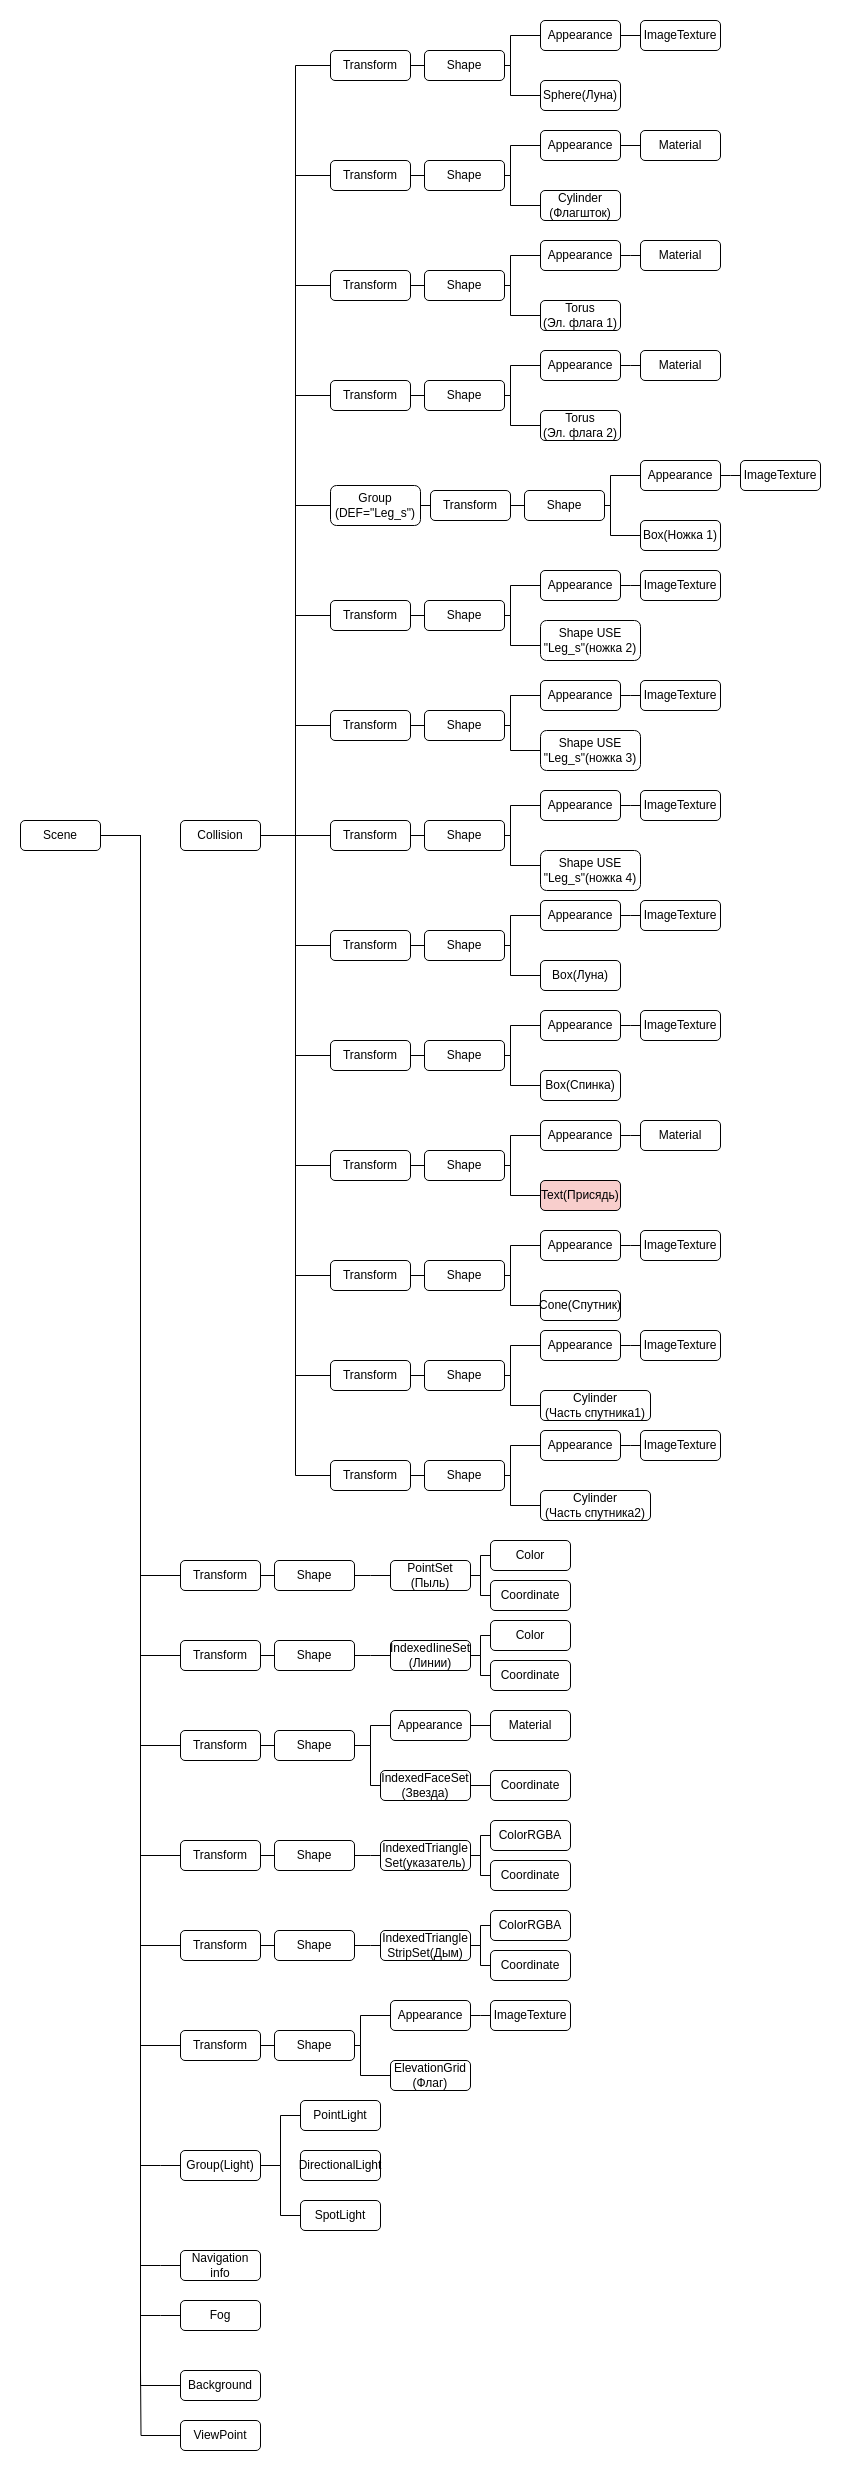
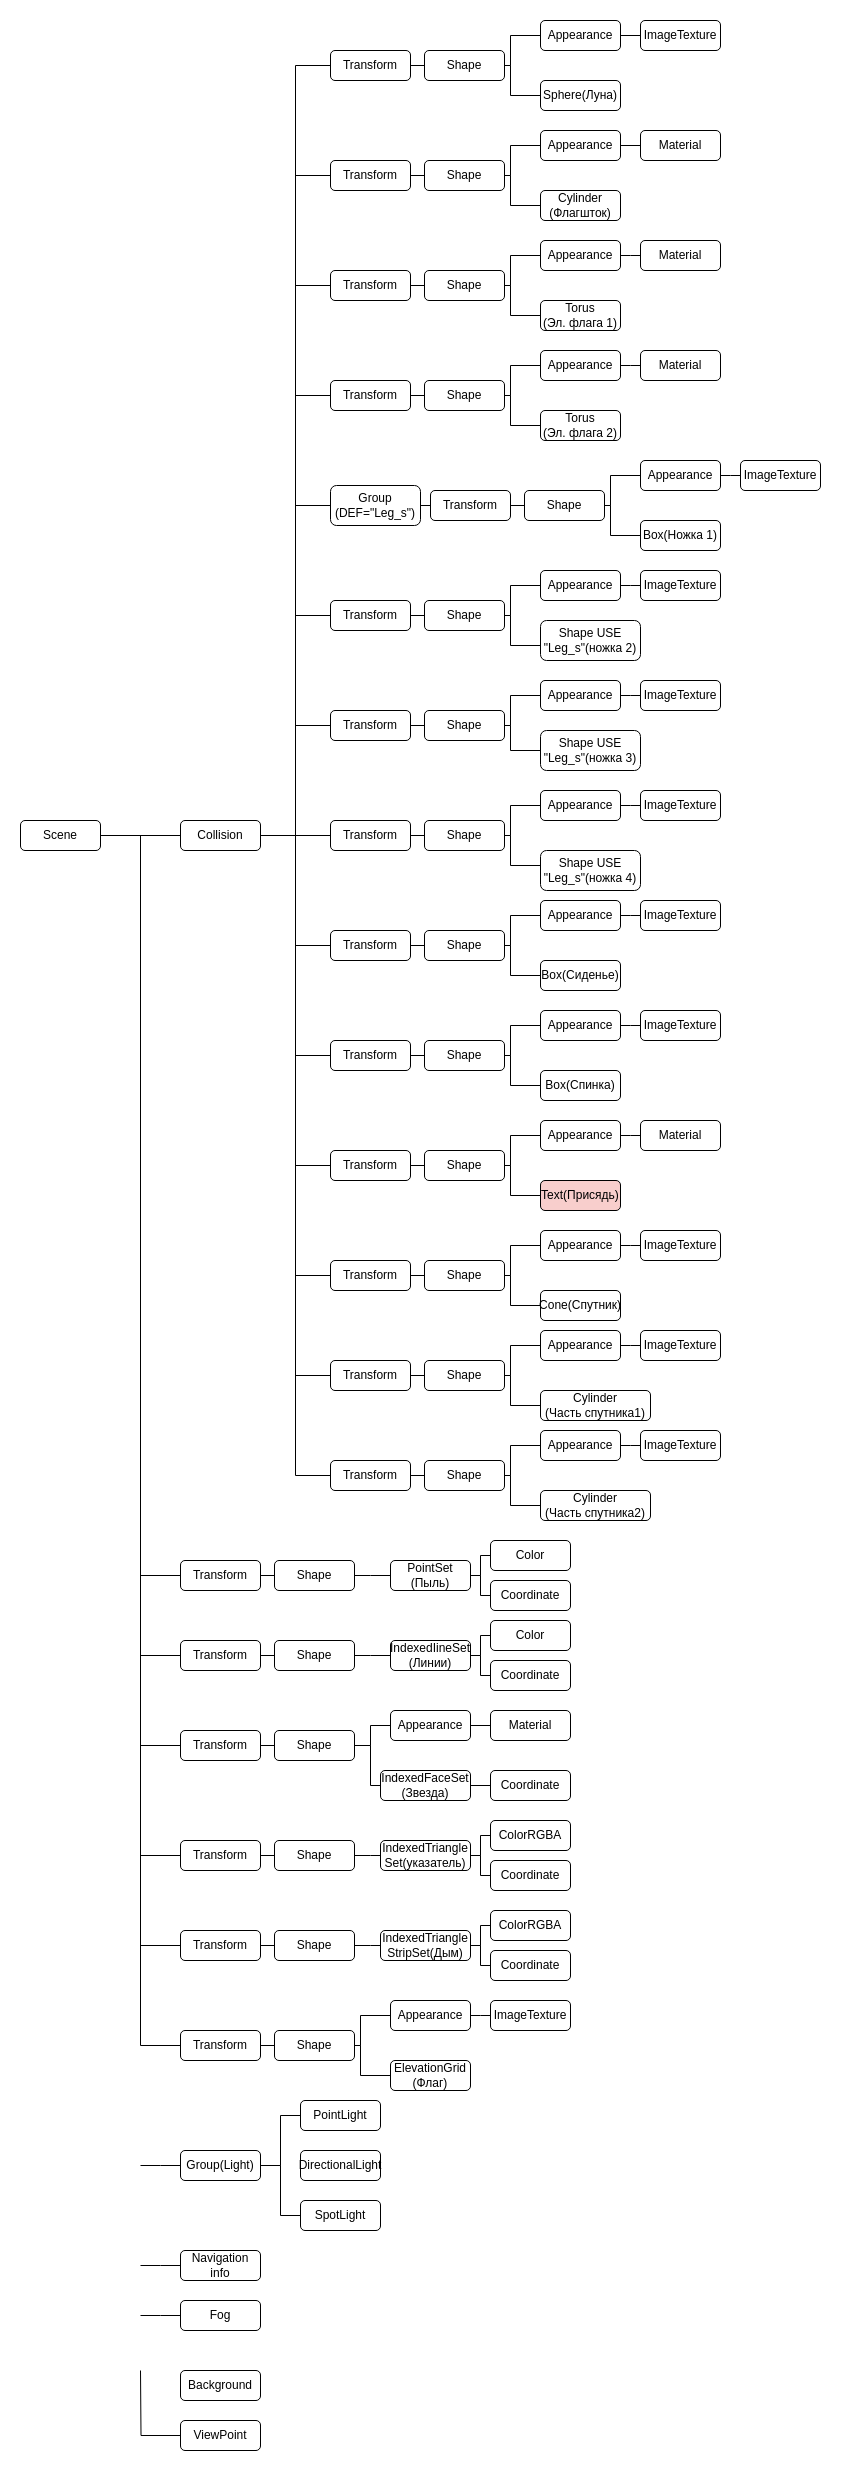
none -> (161, 836)
(581, 976) -> (581, 976)
(141, 2209) -> none
